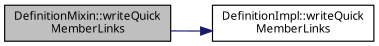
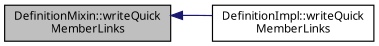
(186, 31) -> (197, 15)
